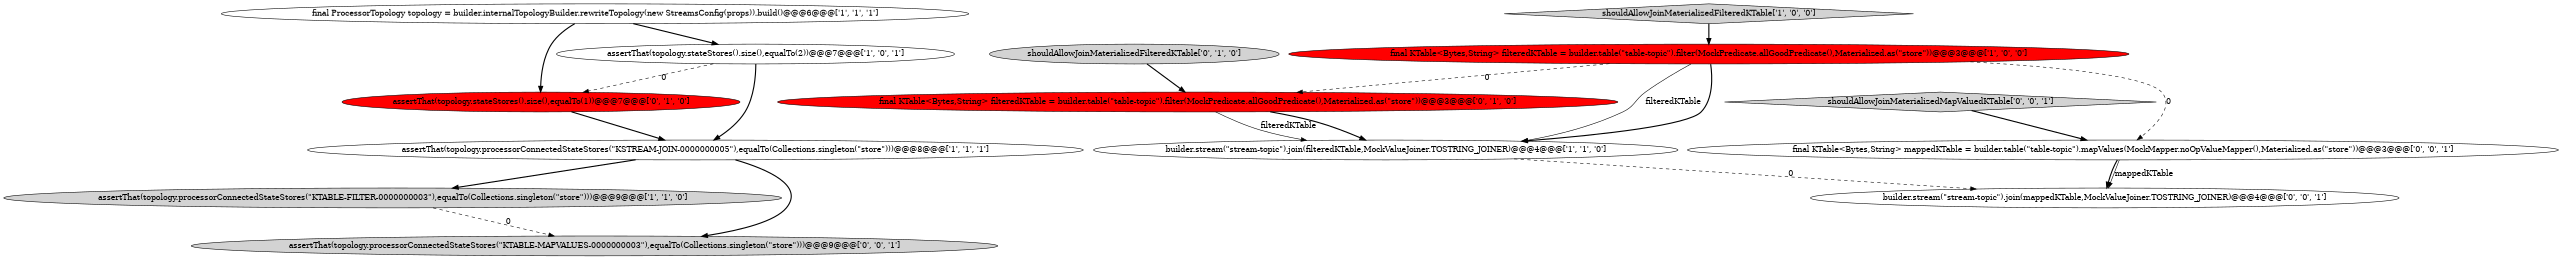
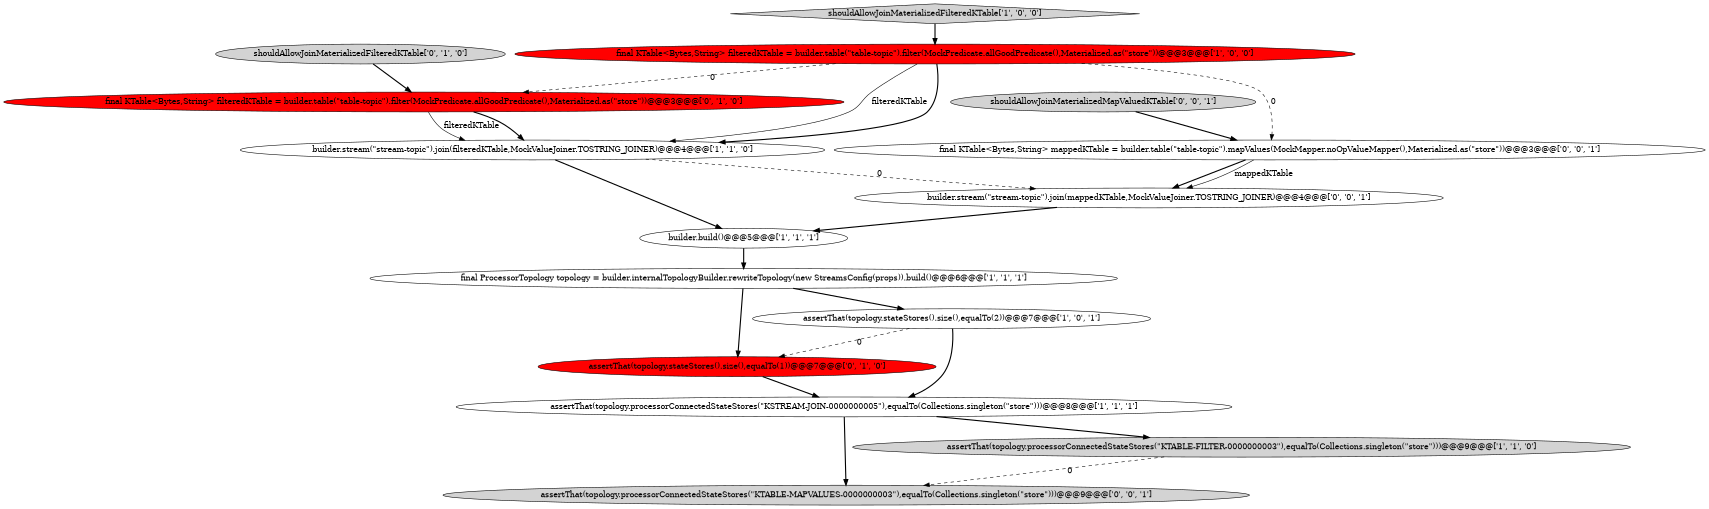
(1940, 102) -> (1103, 102)
none -> (744, 238)
